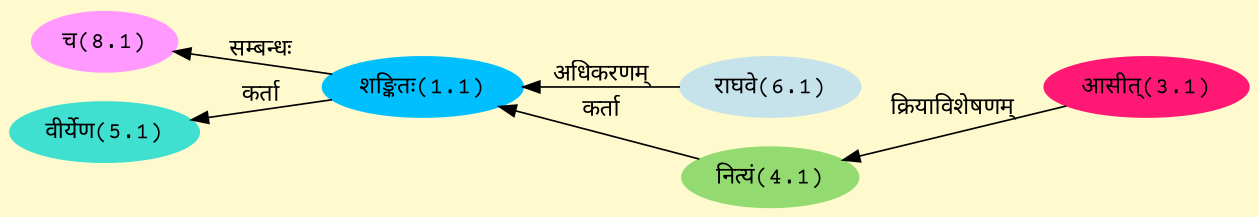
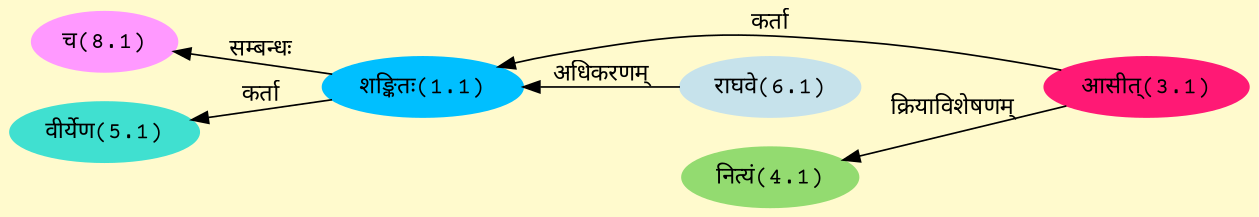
(608, 135) -> (788, 37)
